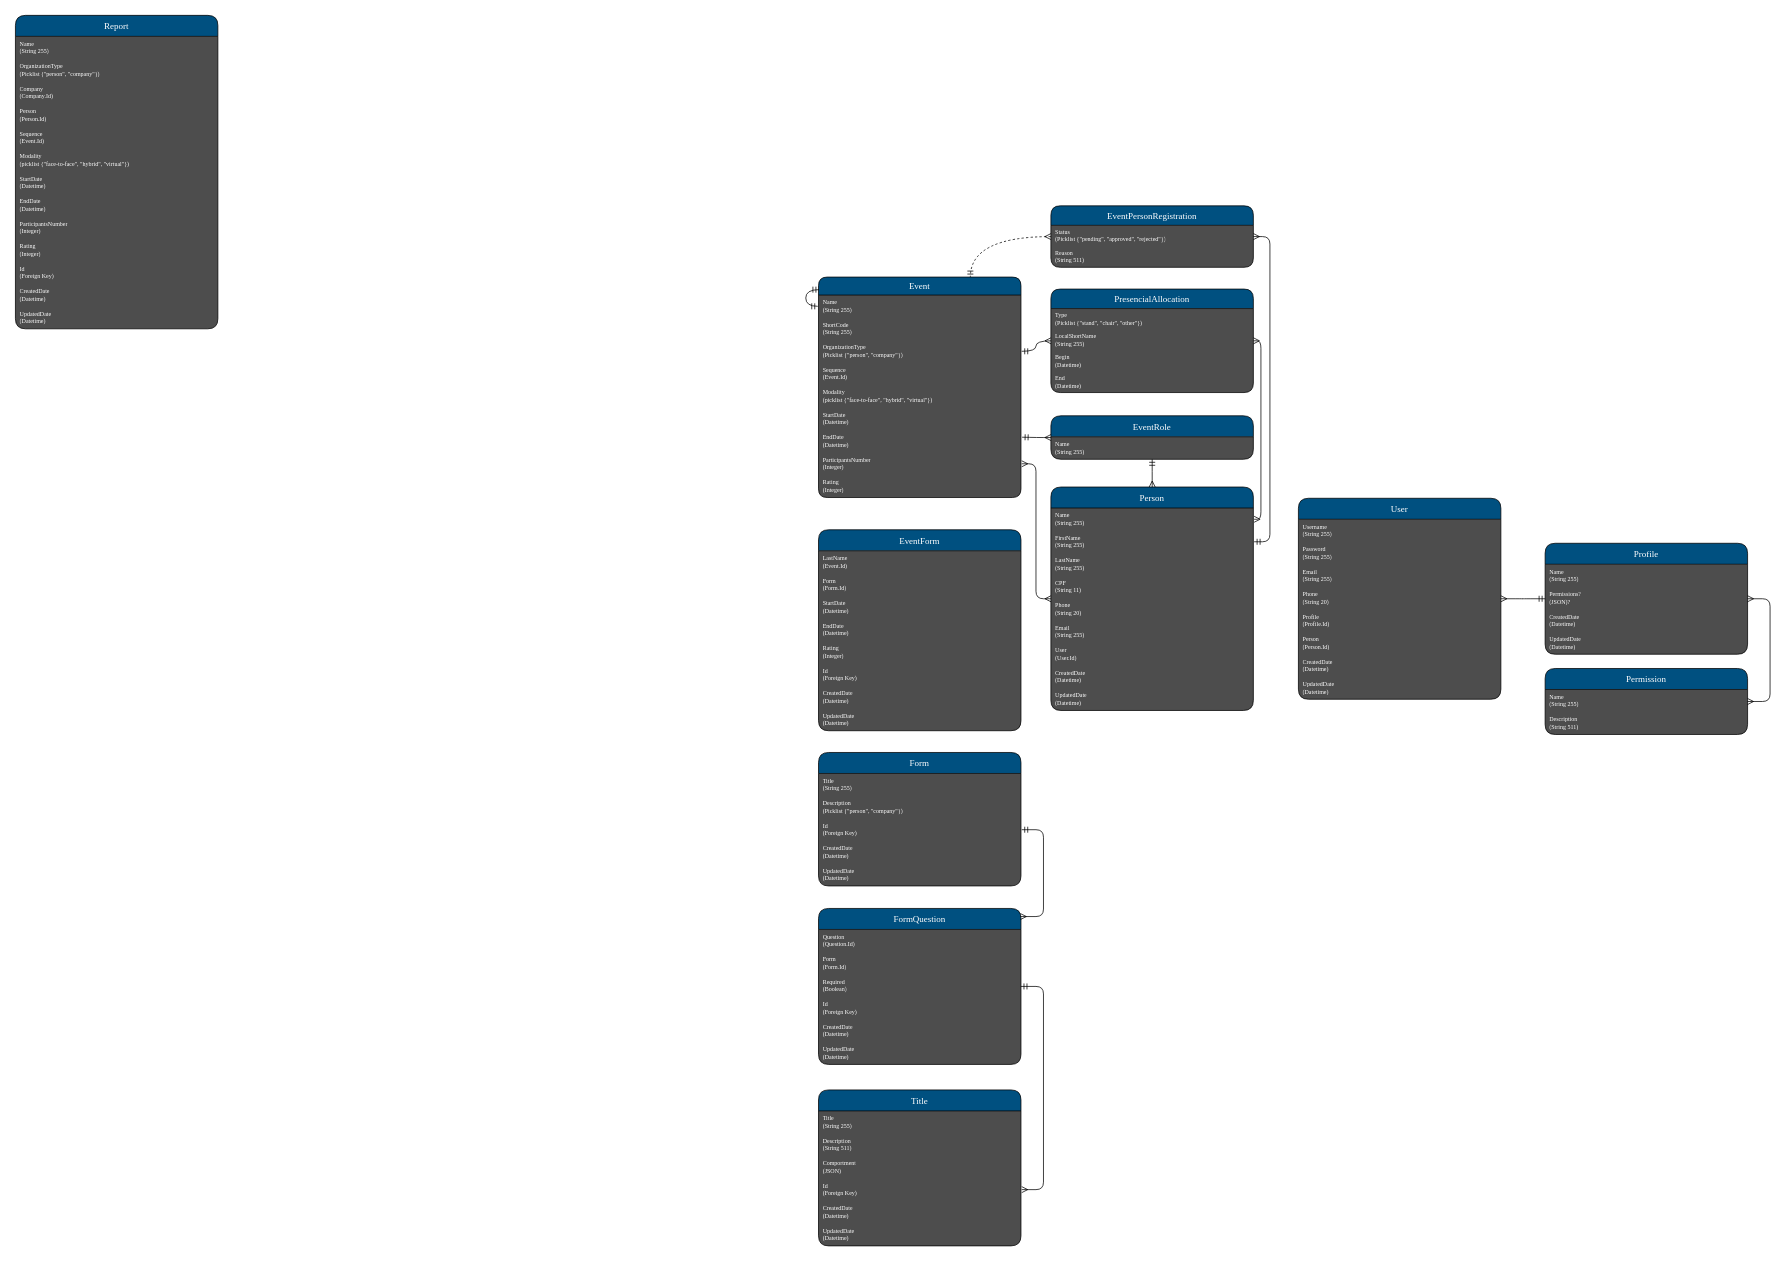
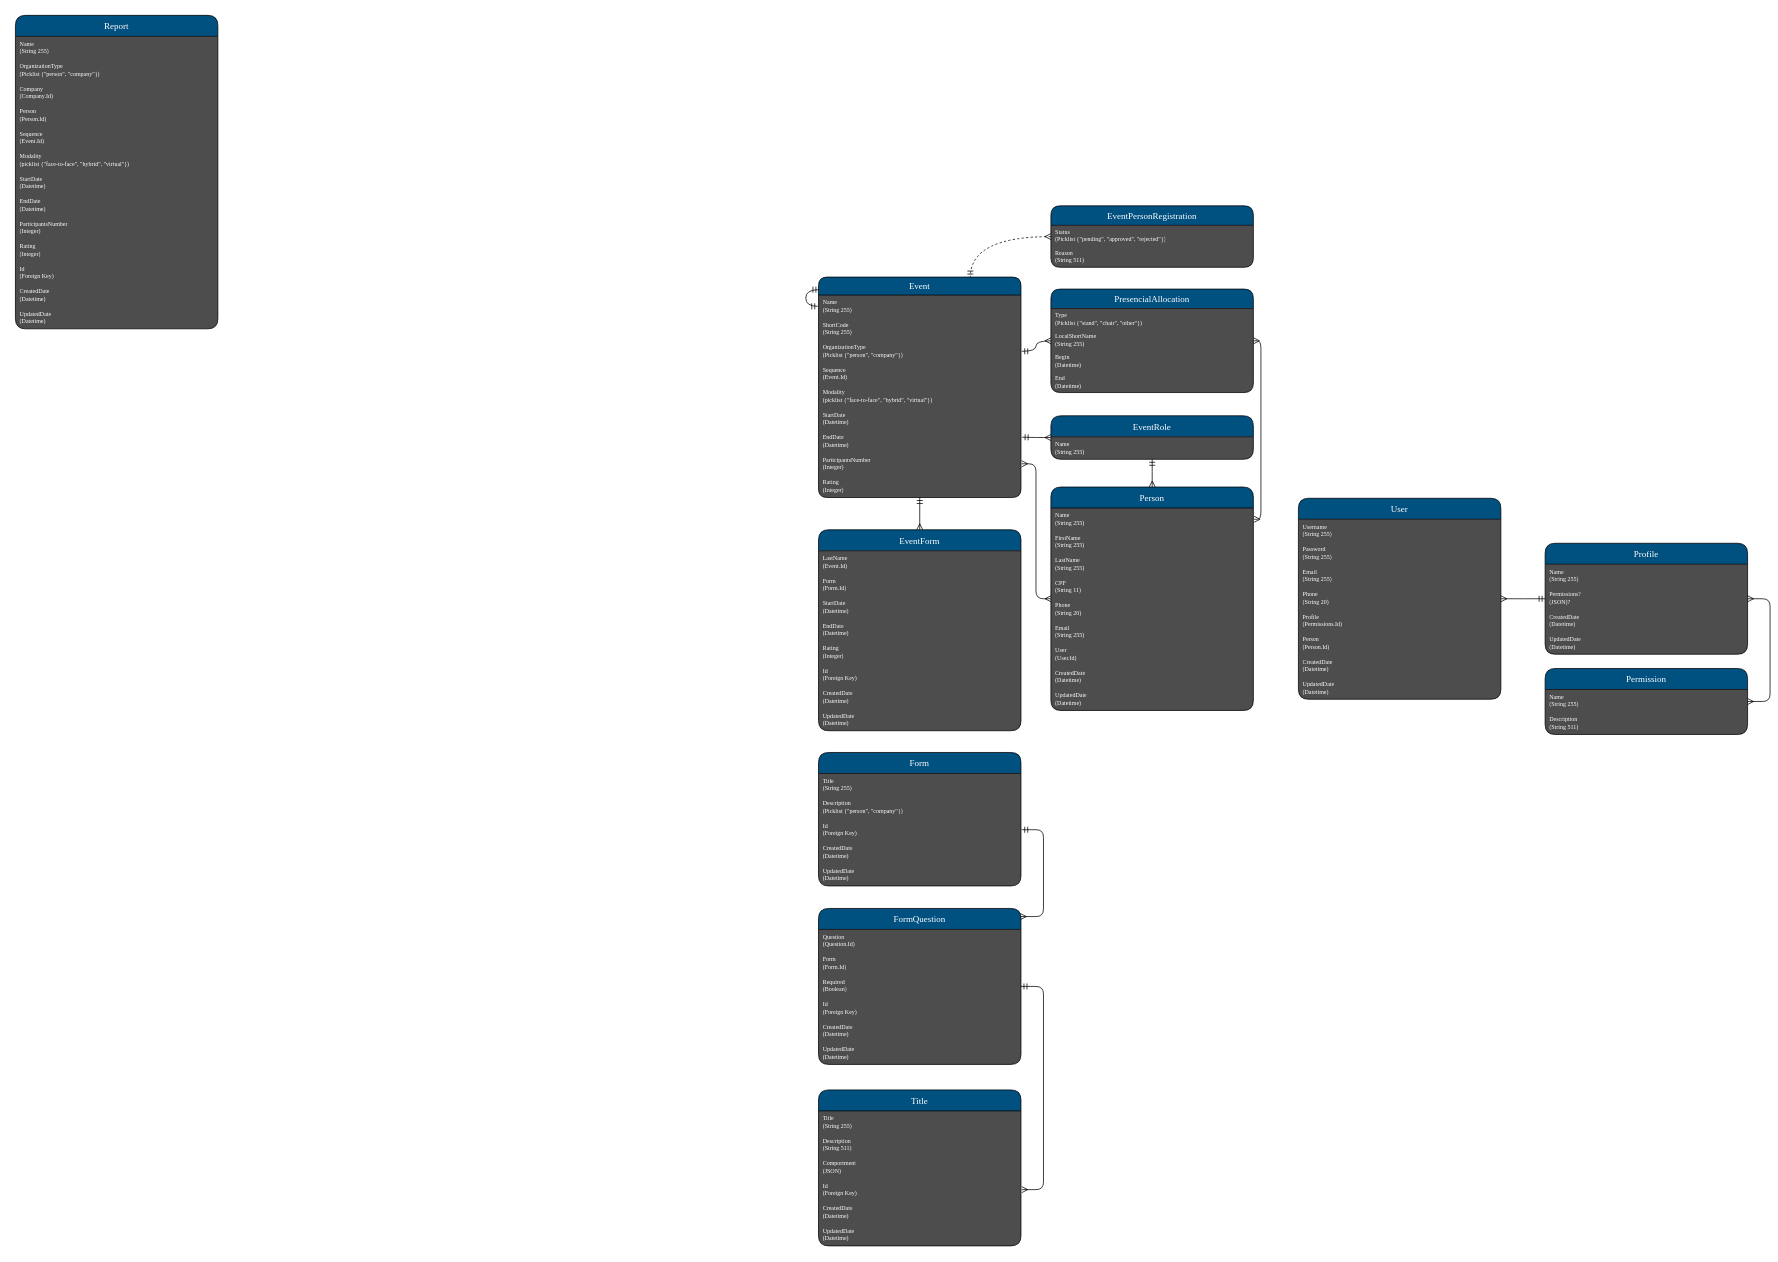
(1264, 237) -> none
none -> (920, 514)
(1321, 621) -> (1328, 621)
